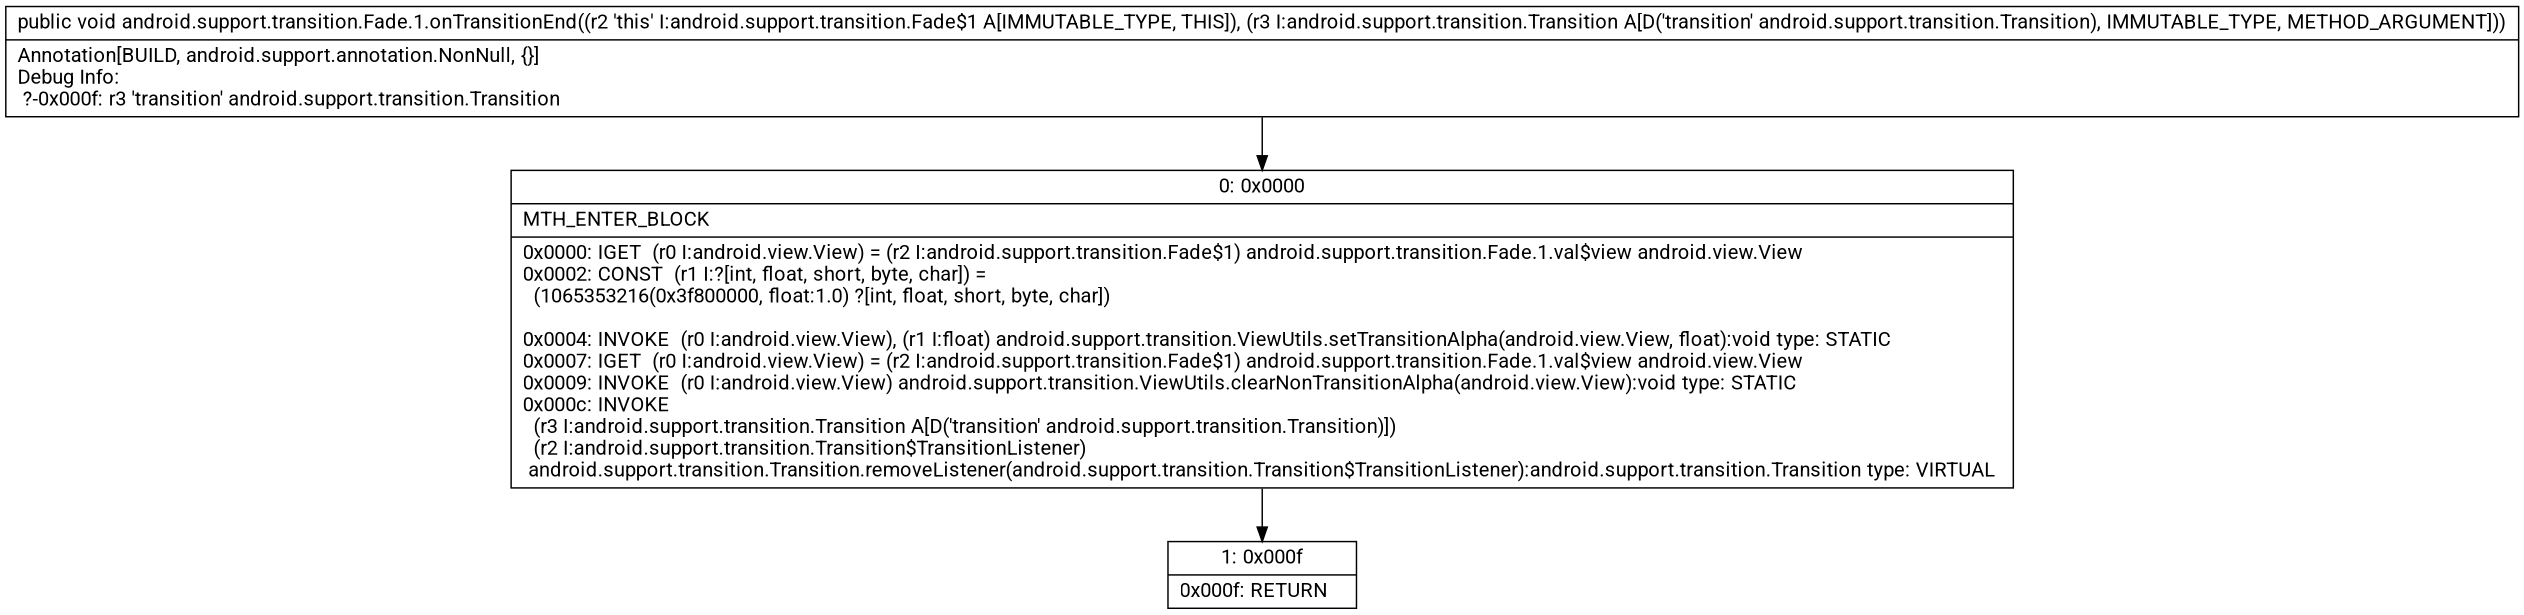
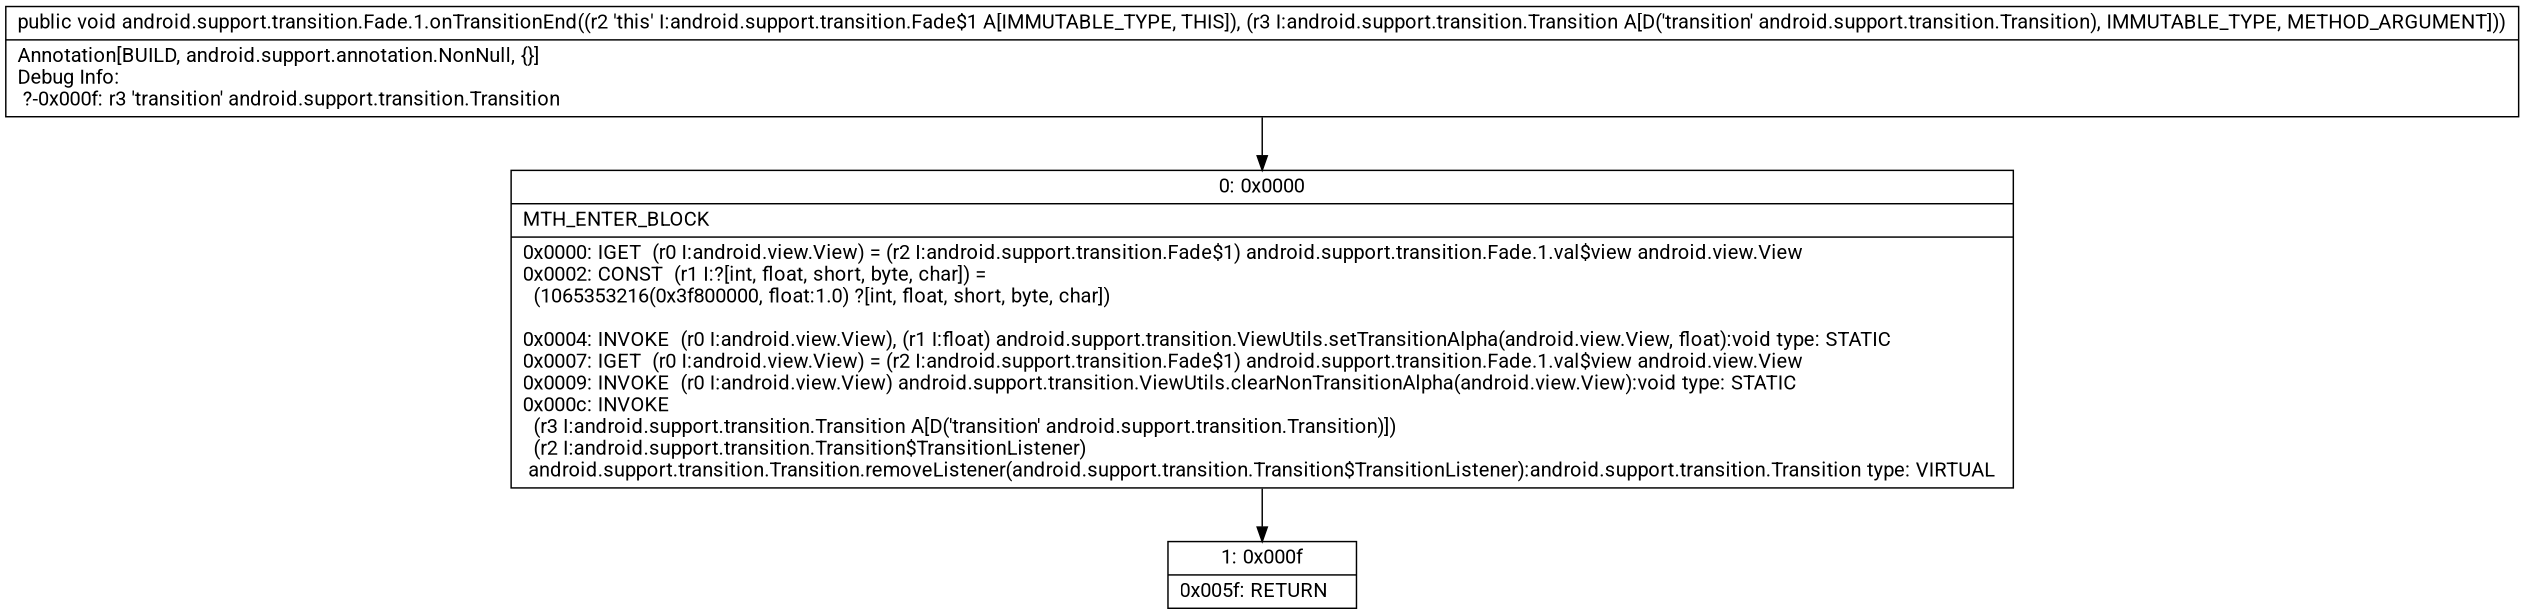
(1262, 591) -> (1262, 591)
